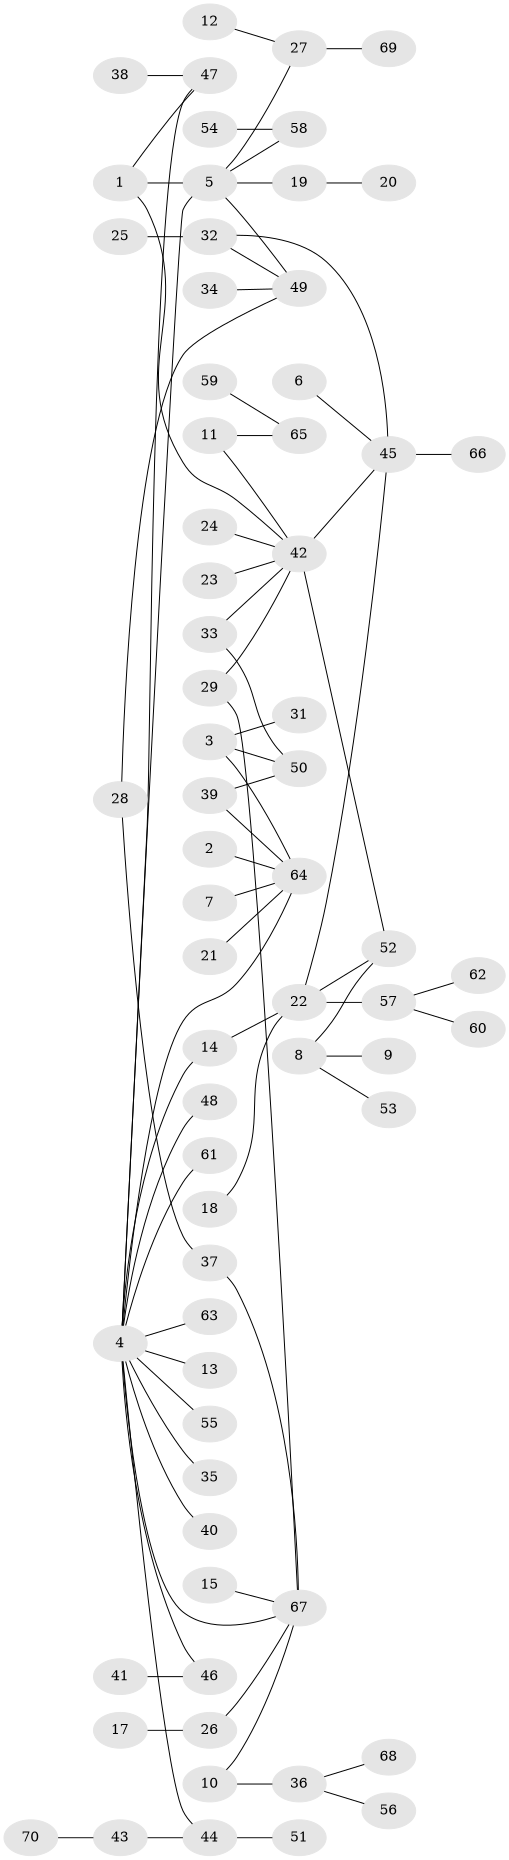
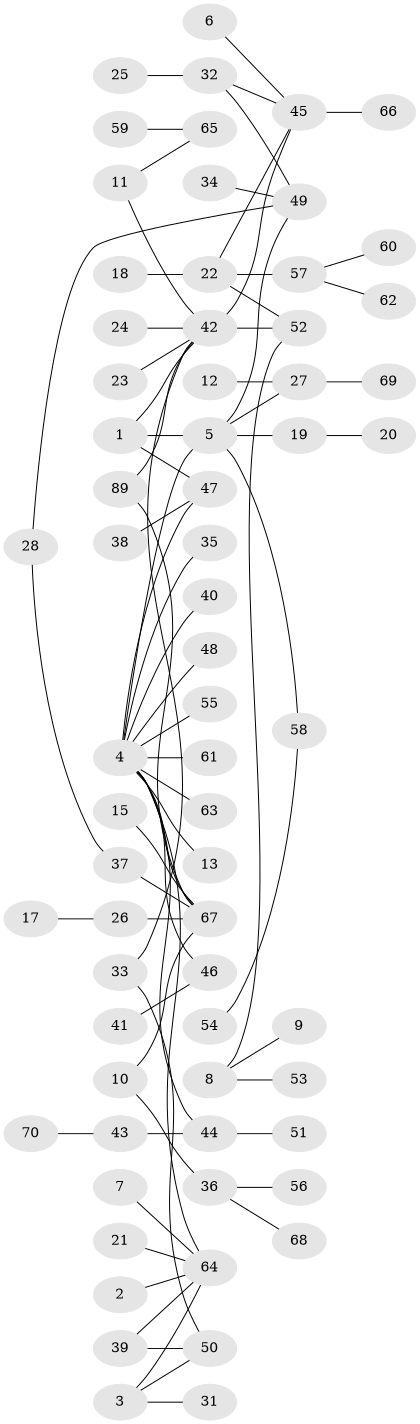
(210, 688) -> (120, 489)
(210, 1048) -> none
